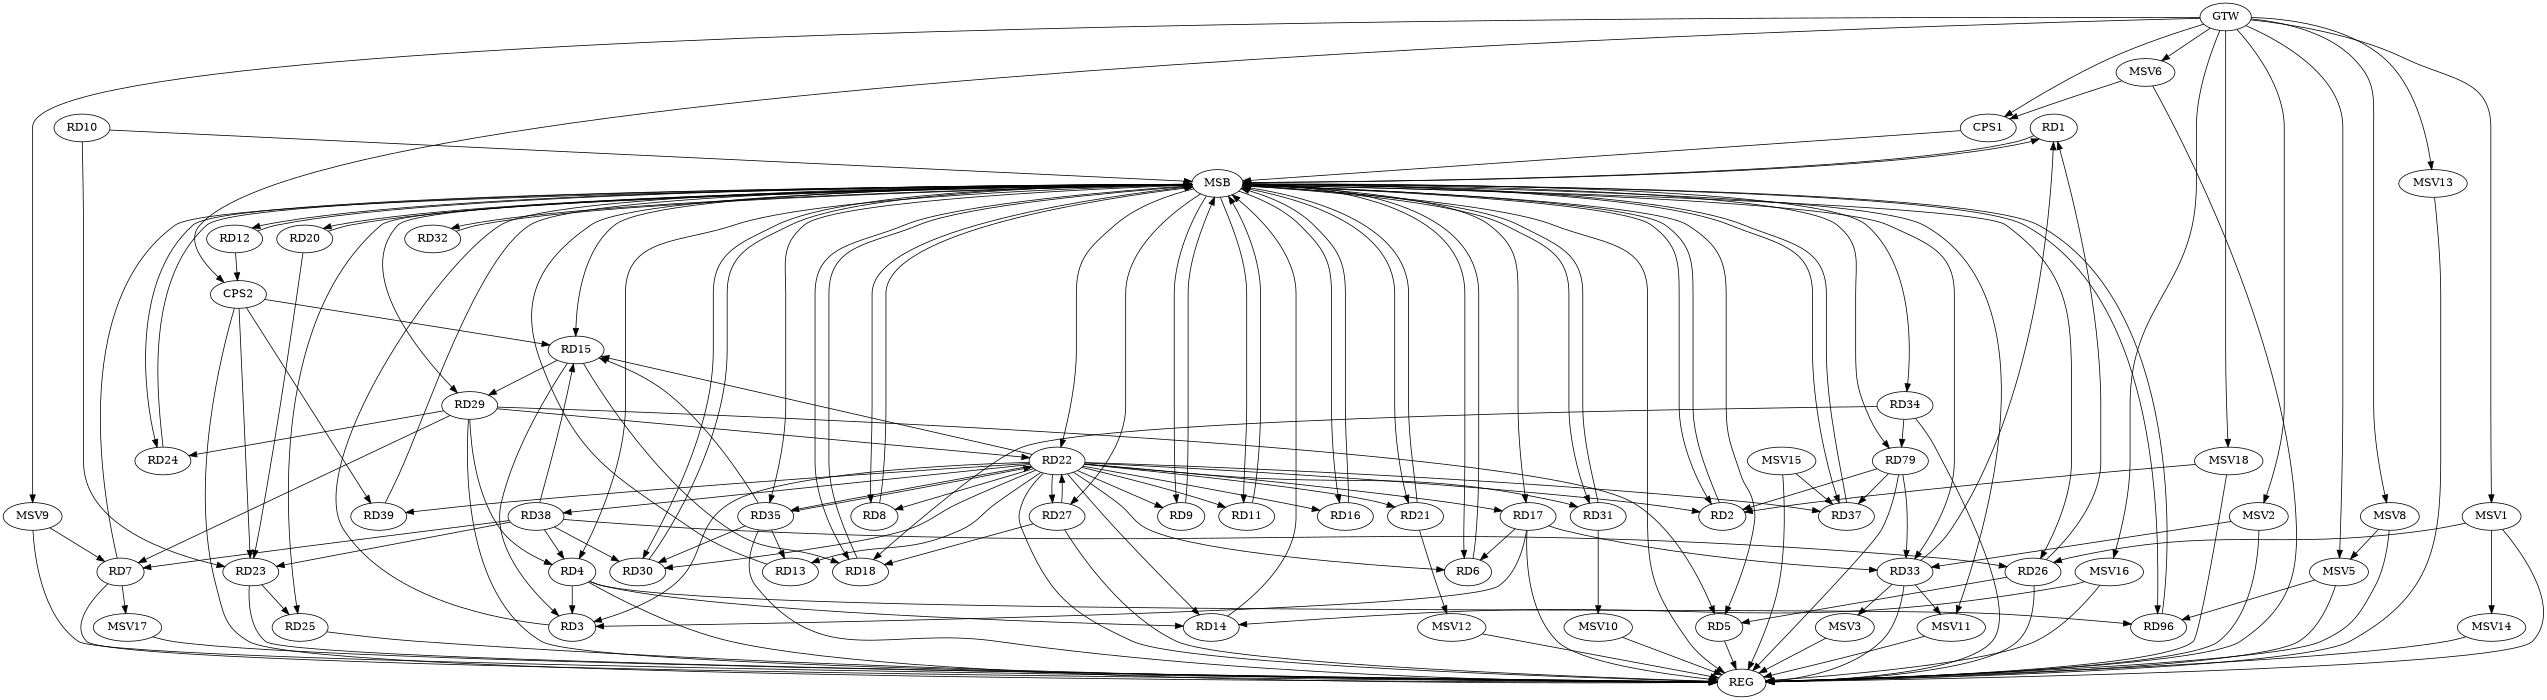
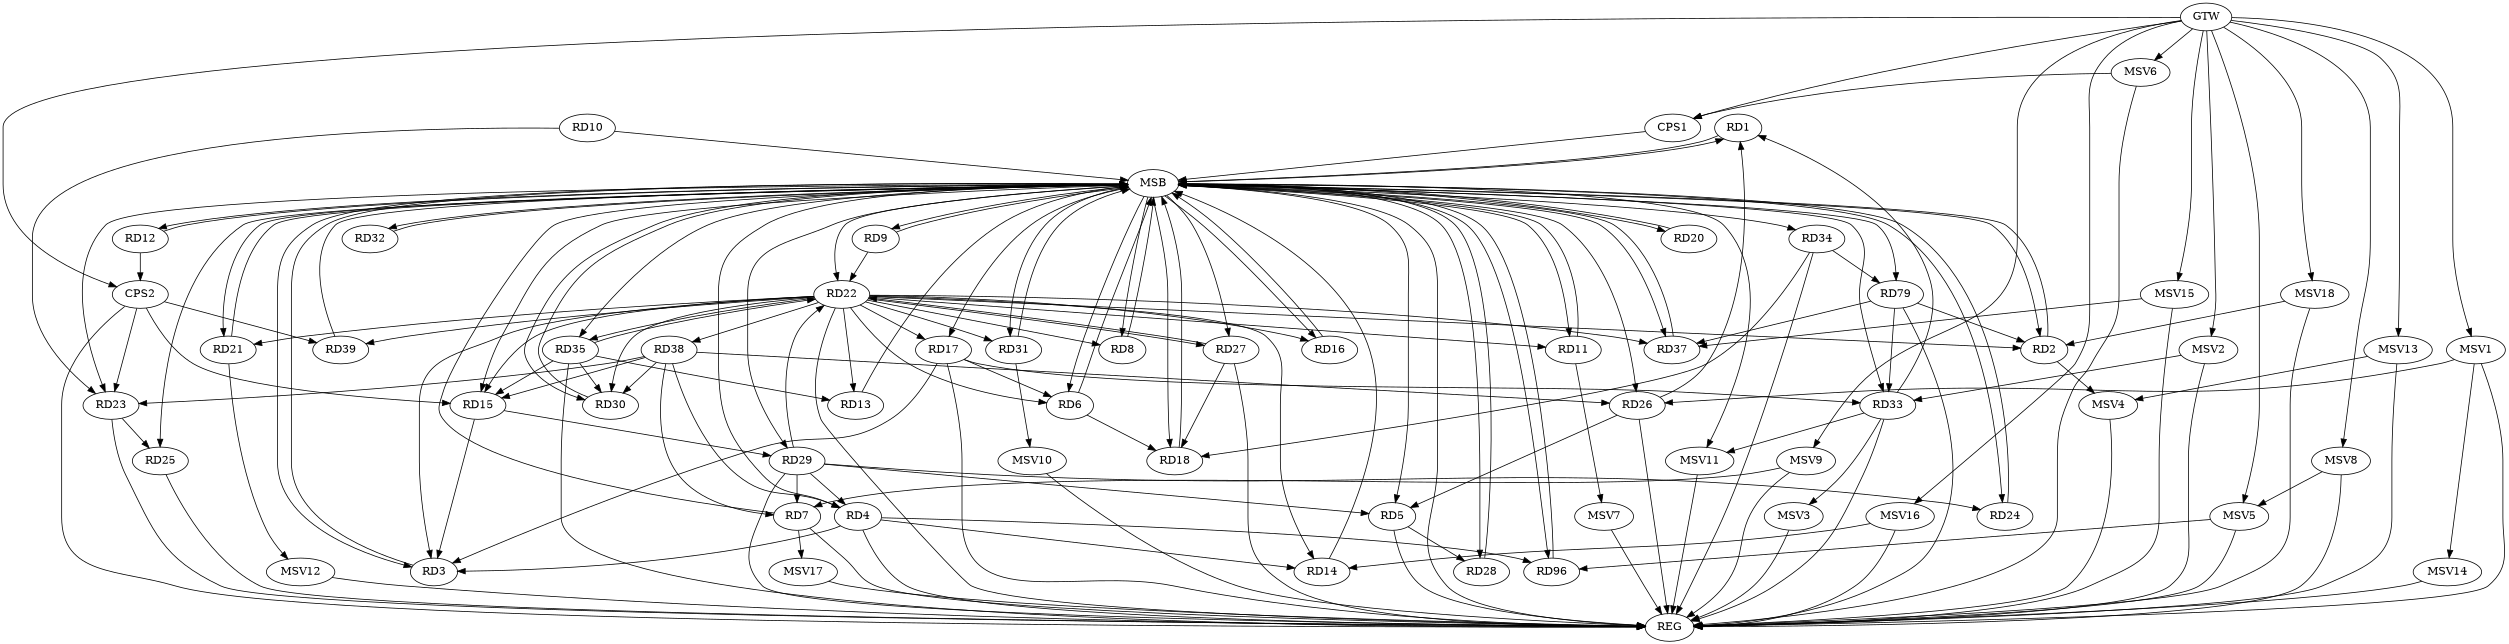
none -> (2191, 152)
none -> (296, 238)
(281, 402) -> (442, 194)
none -> (2108, 405)
(673, 482) -> (1118, 431)
(1117, 488) -> (861, 263)
none -> (1604, 516)
none -> (1482, 572)
